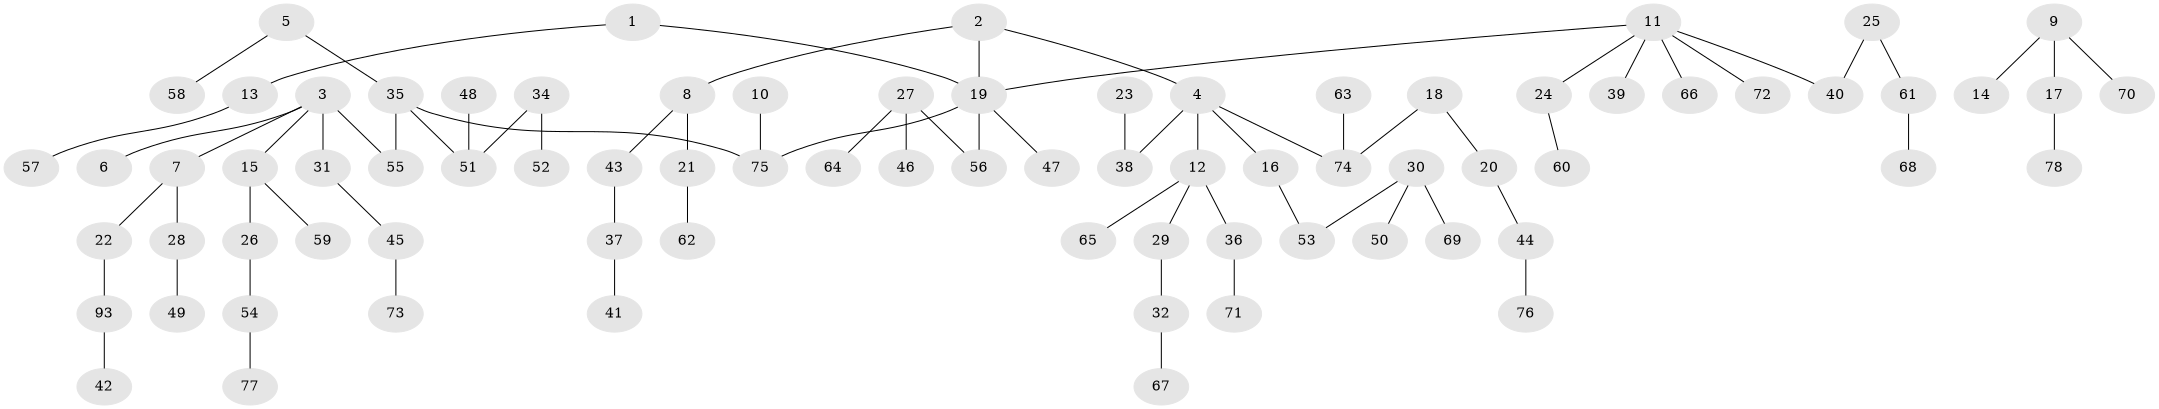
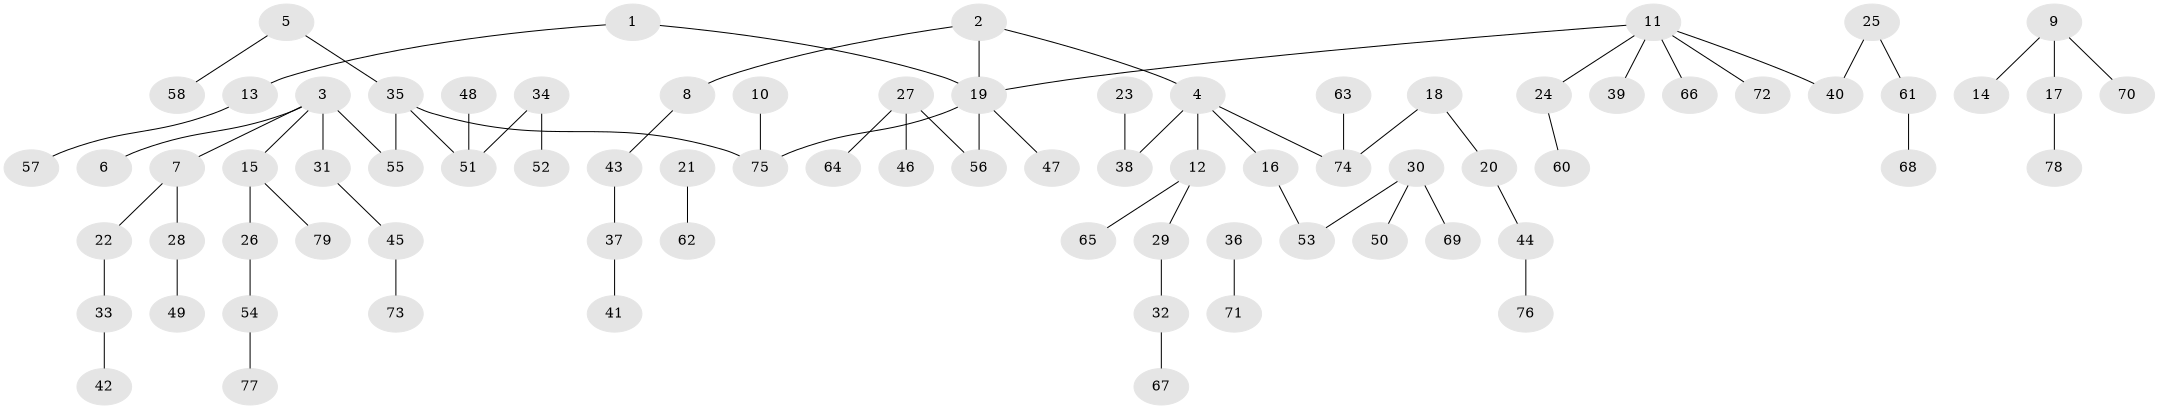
(687, 132) -> none
(1216, 205) -> none
(323, 241) -> (323, 241)
(104, 314) -> (104, 314)
